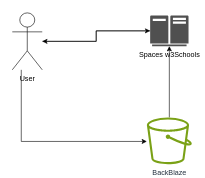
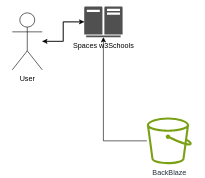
(170, 31) -> (104, 22)
(25, 141) -> none
